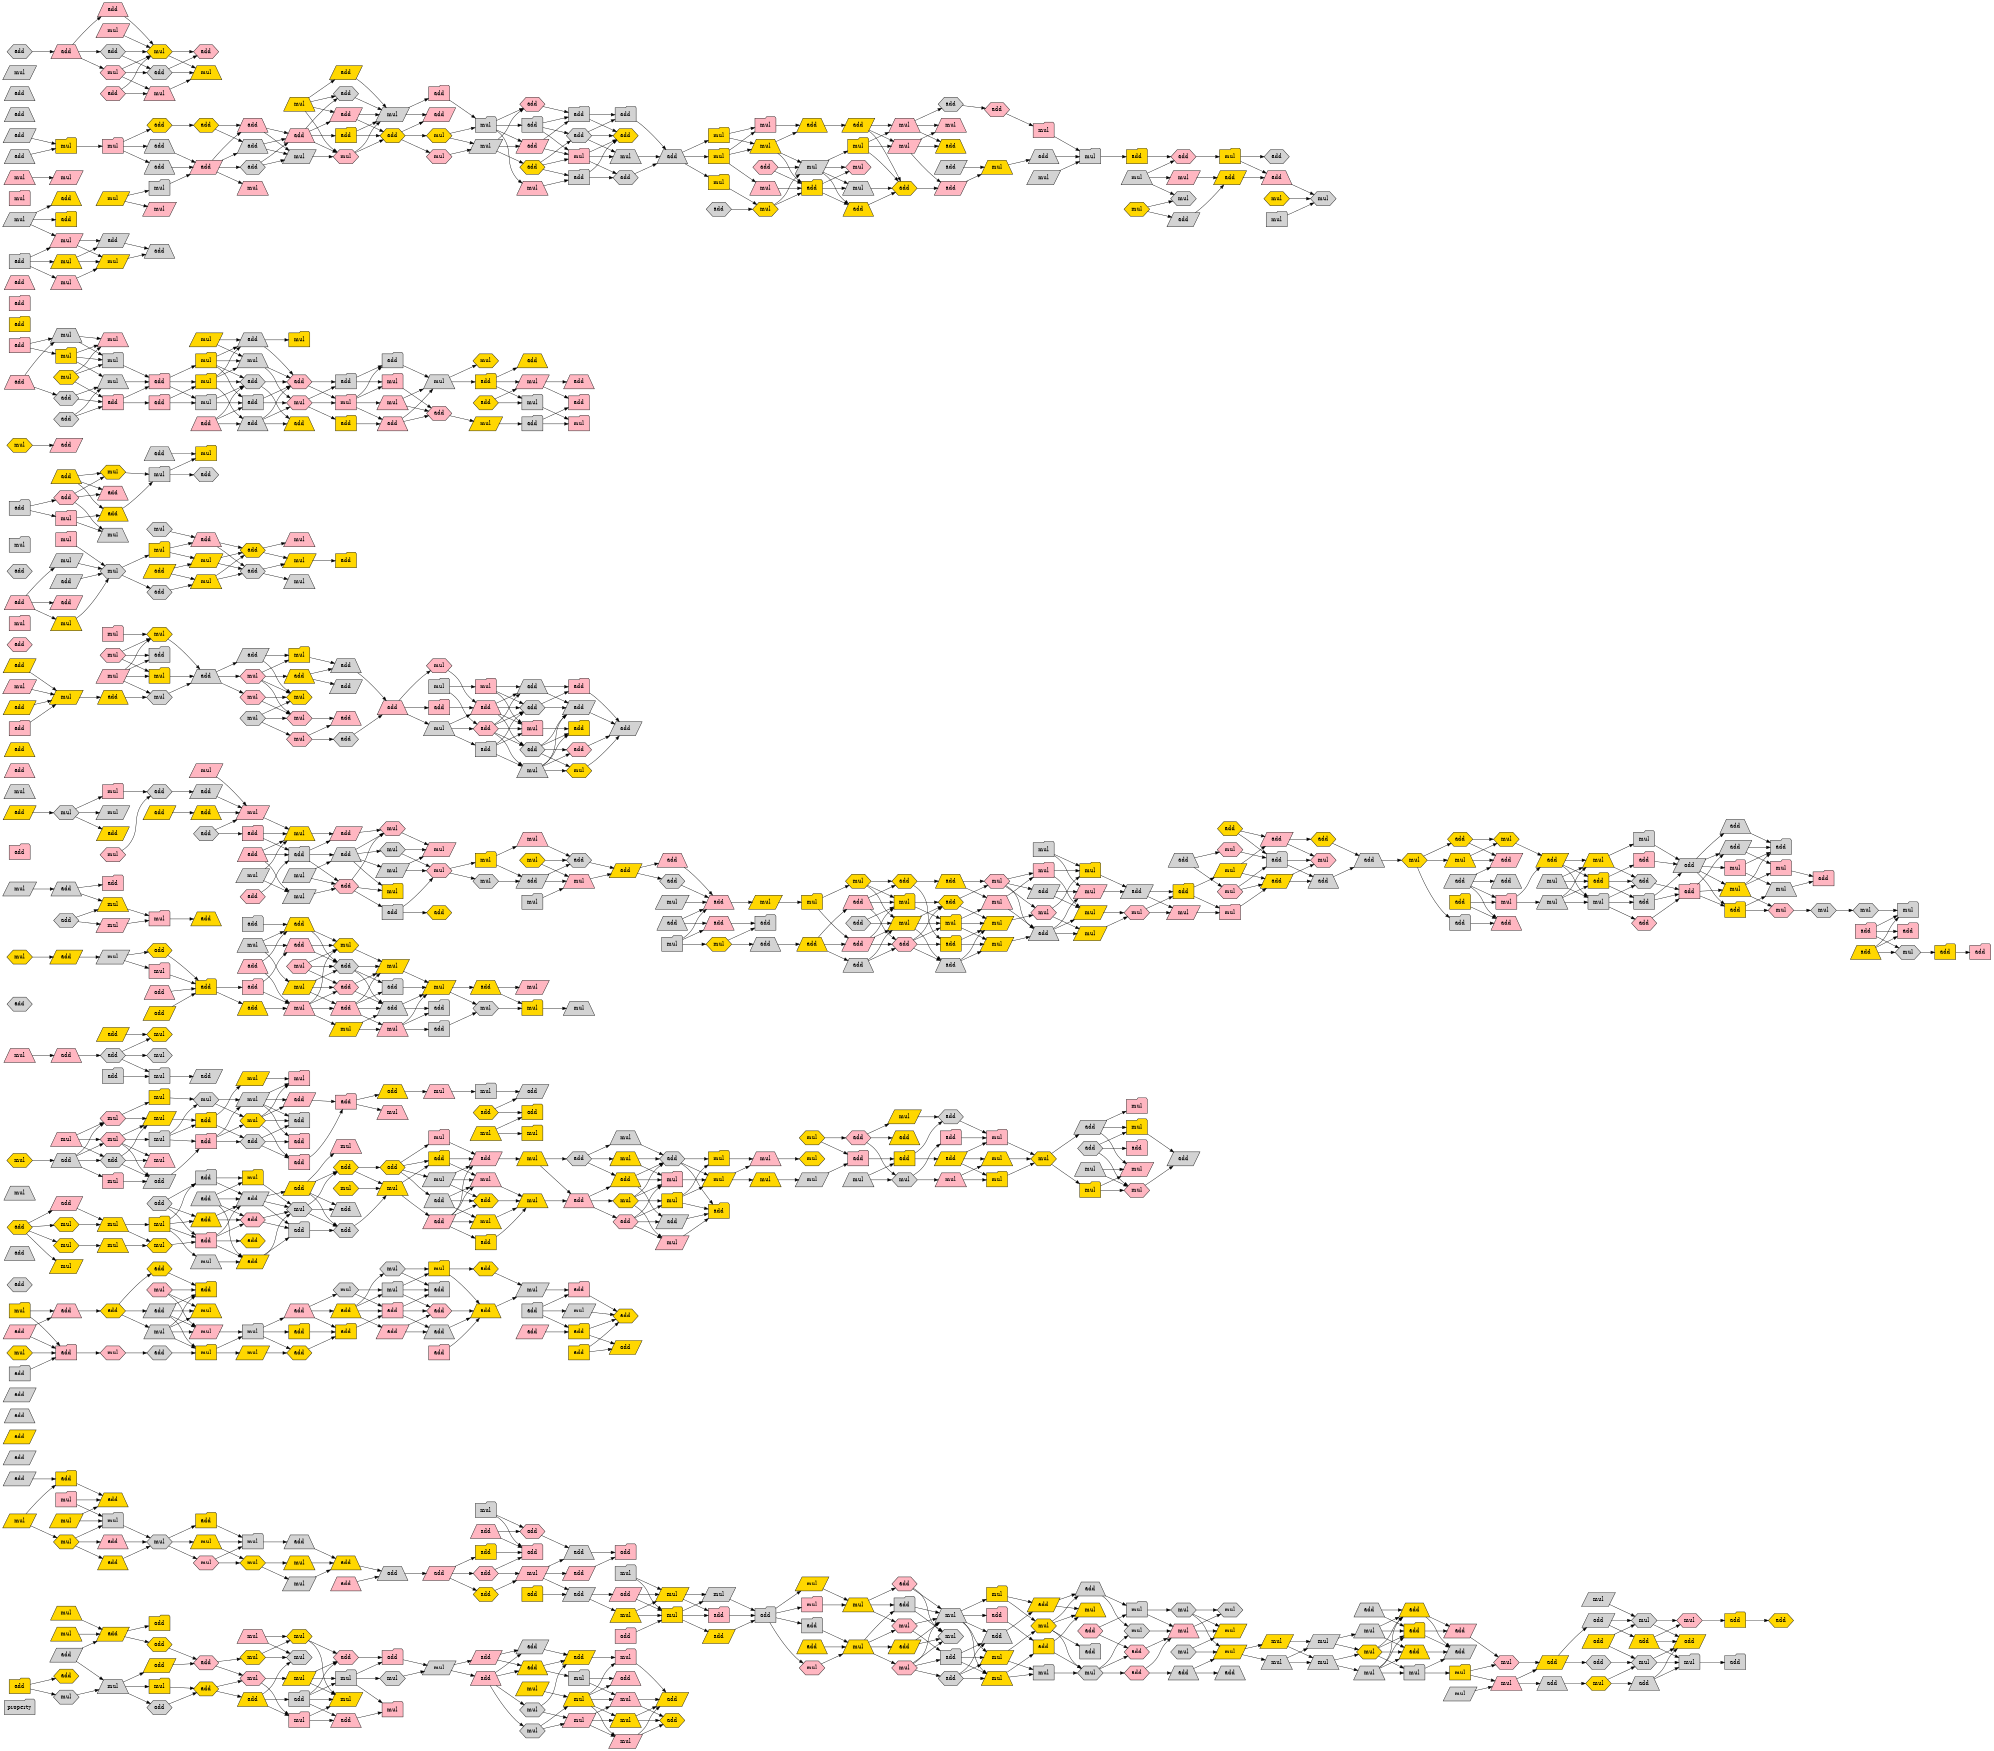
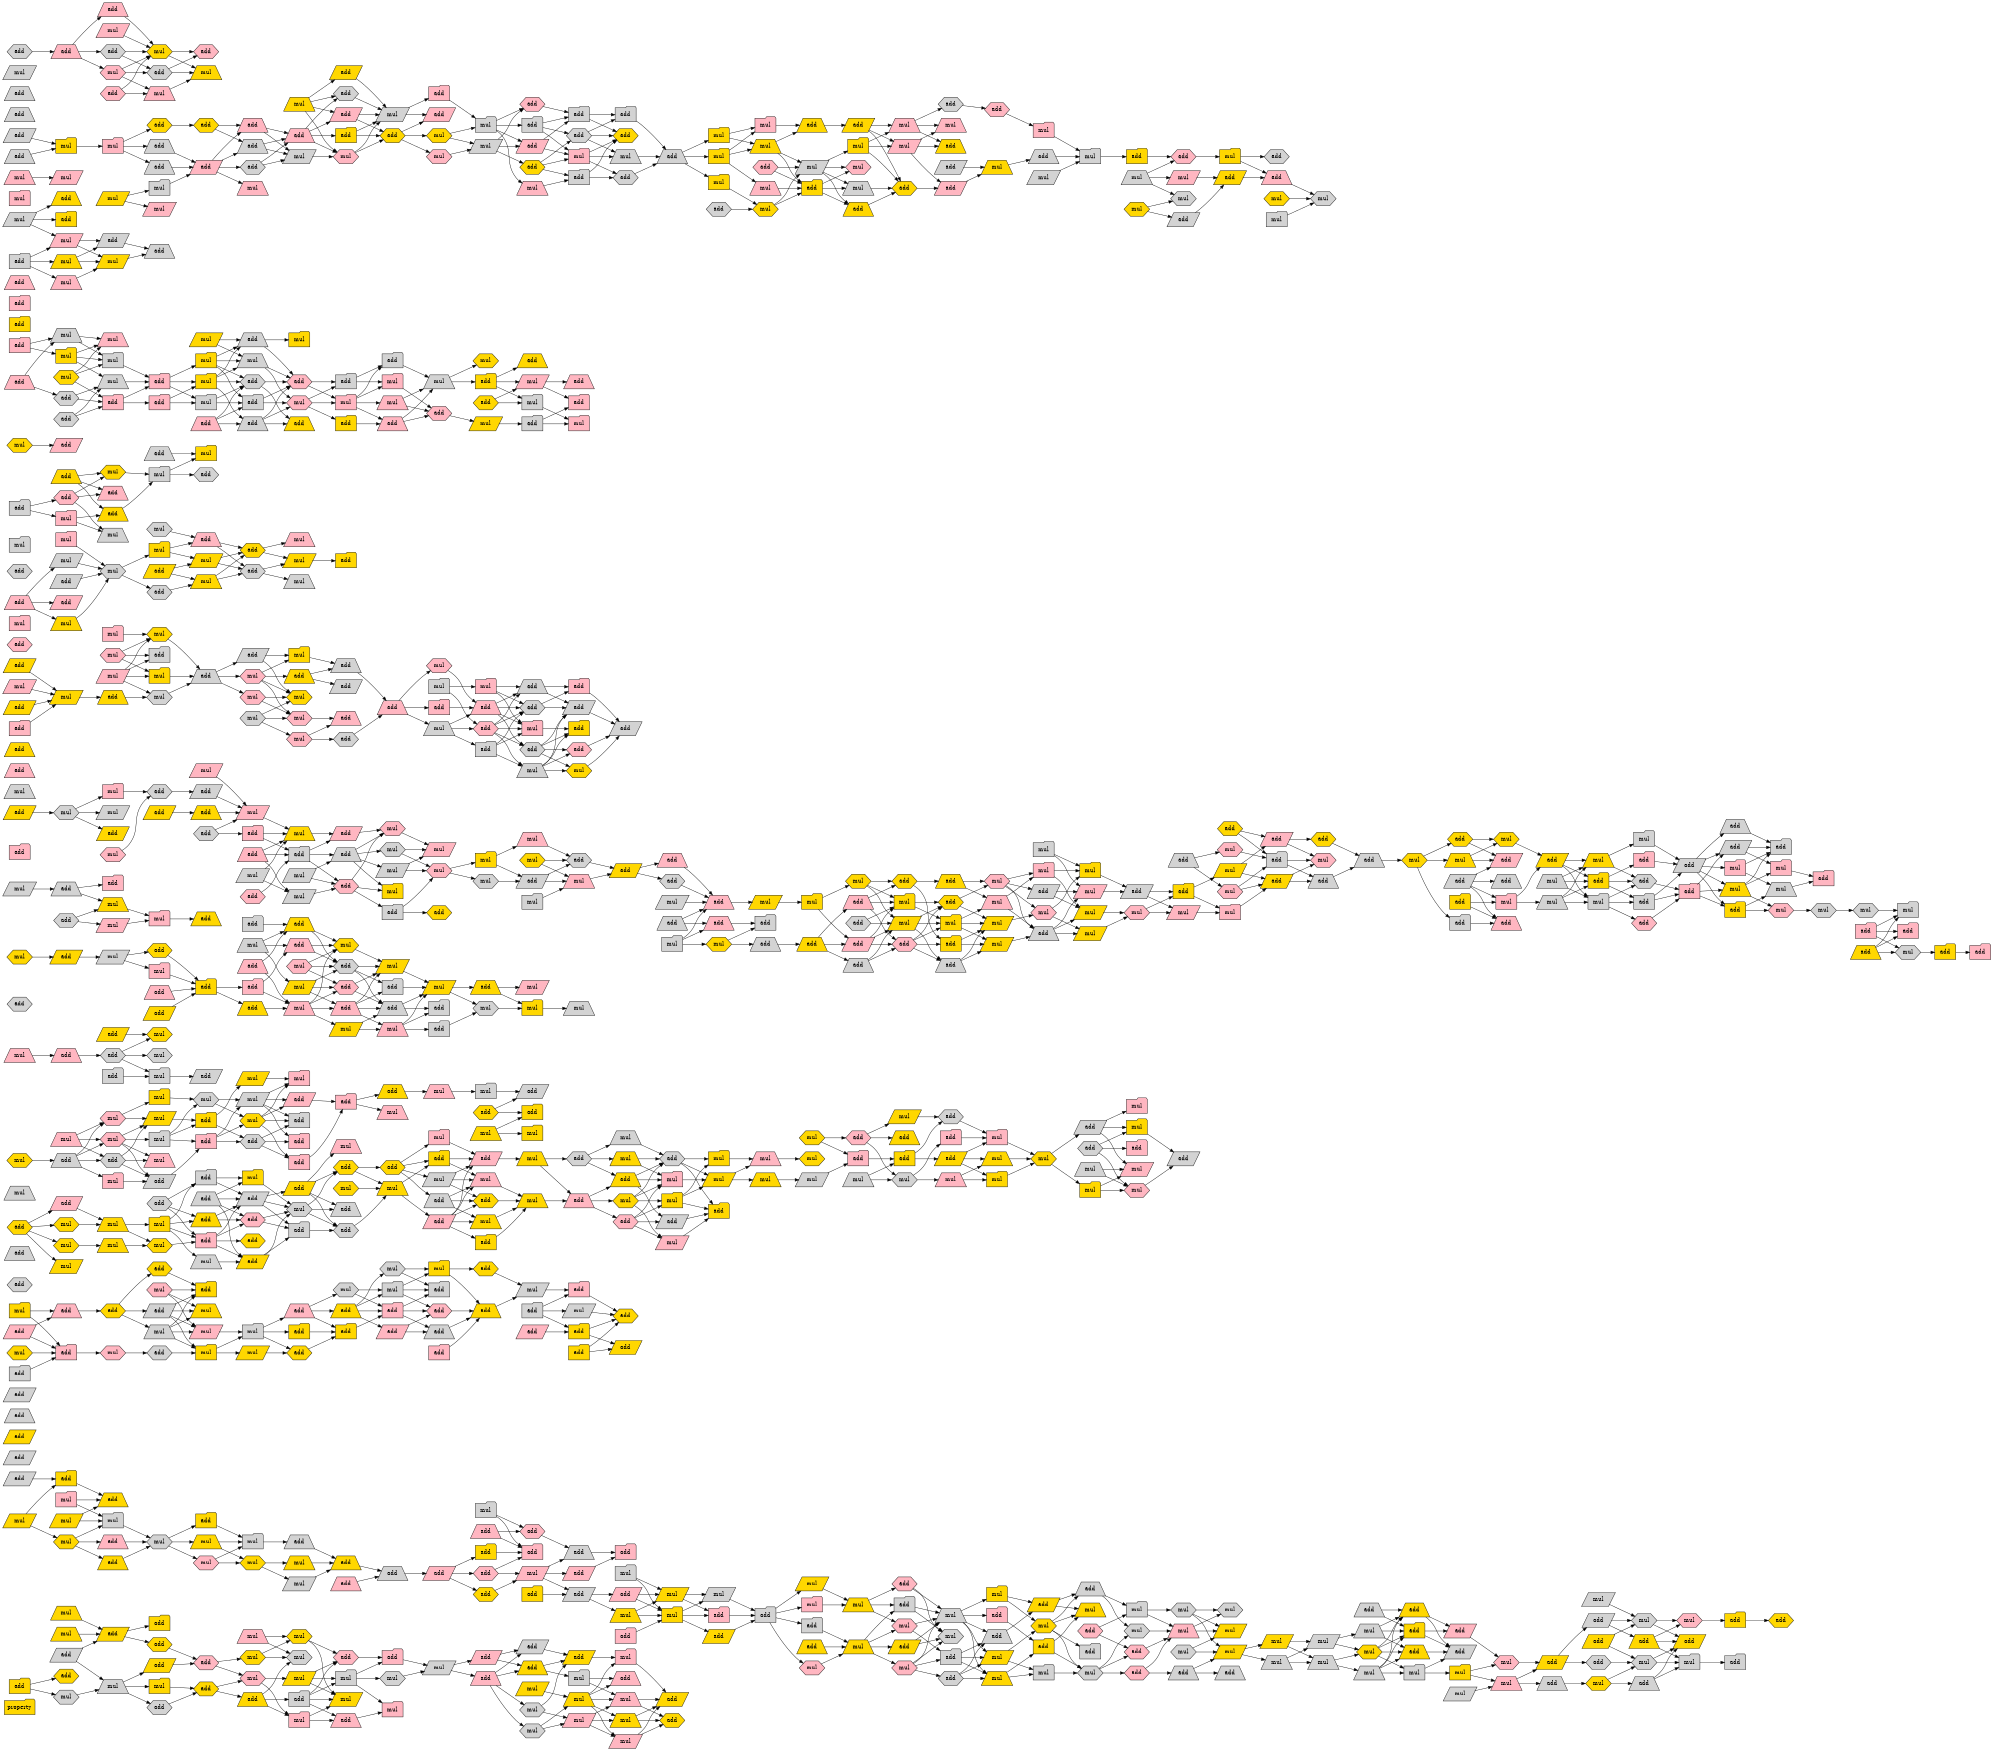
(20, 1708) -> (20, 1708)
